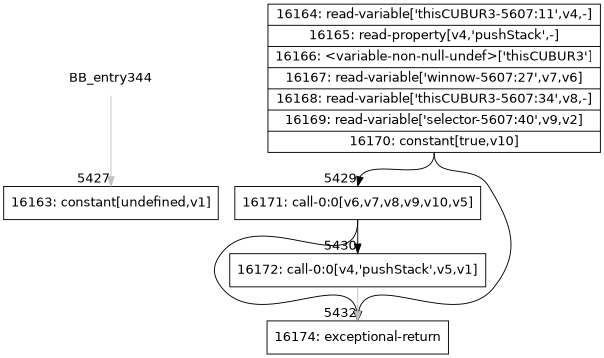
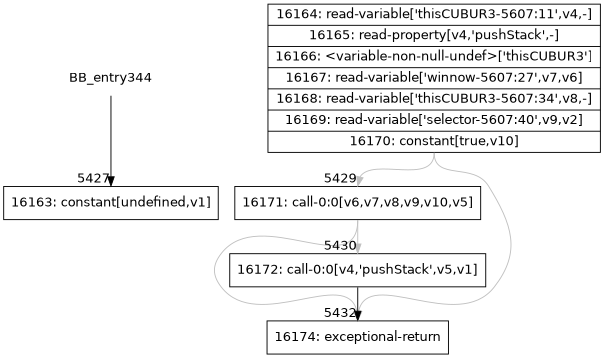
(111, 136) -> (111, 136)
(401, 170) -> (401, 170)
(358, 232) -> (358, 232)
(215, 266) -> (215, 266)
(503, 274) -> (503, 274)
(358, 299) -> (358, 299)
